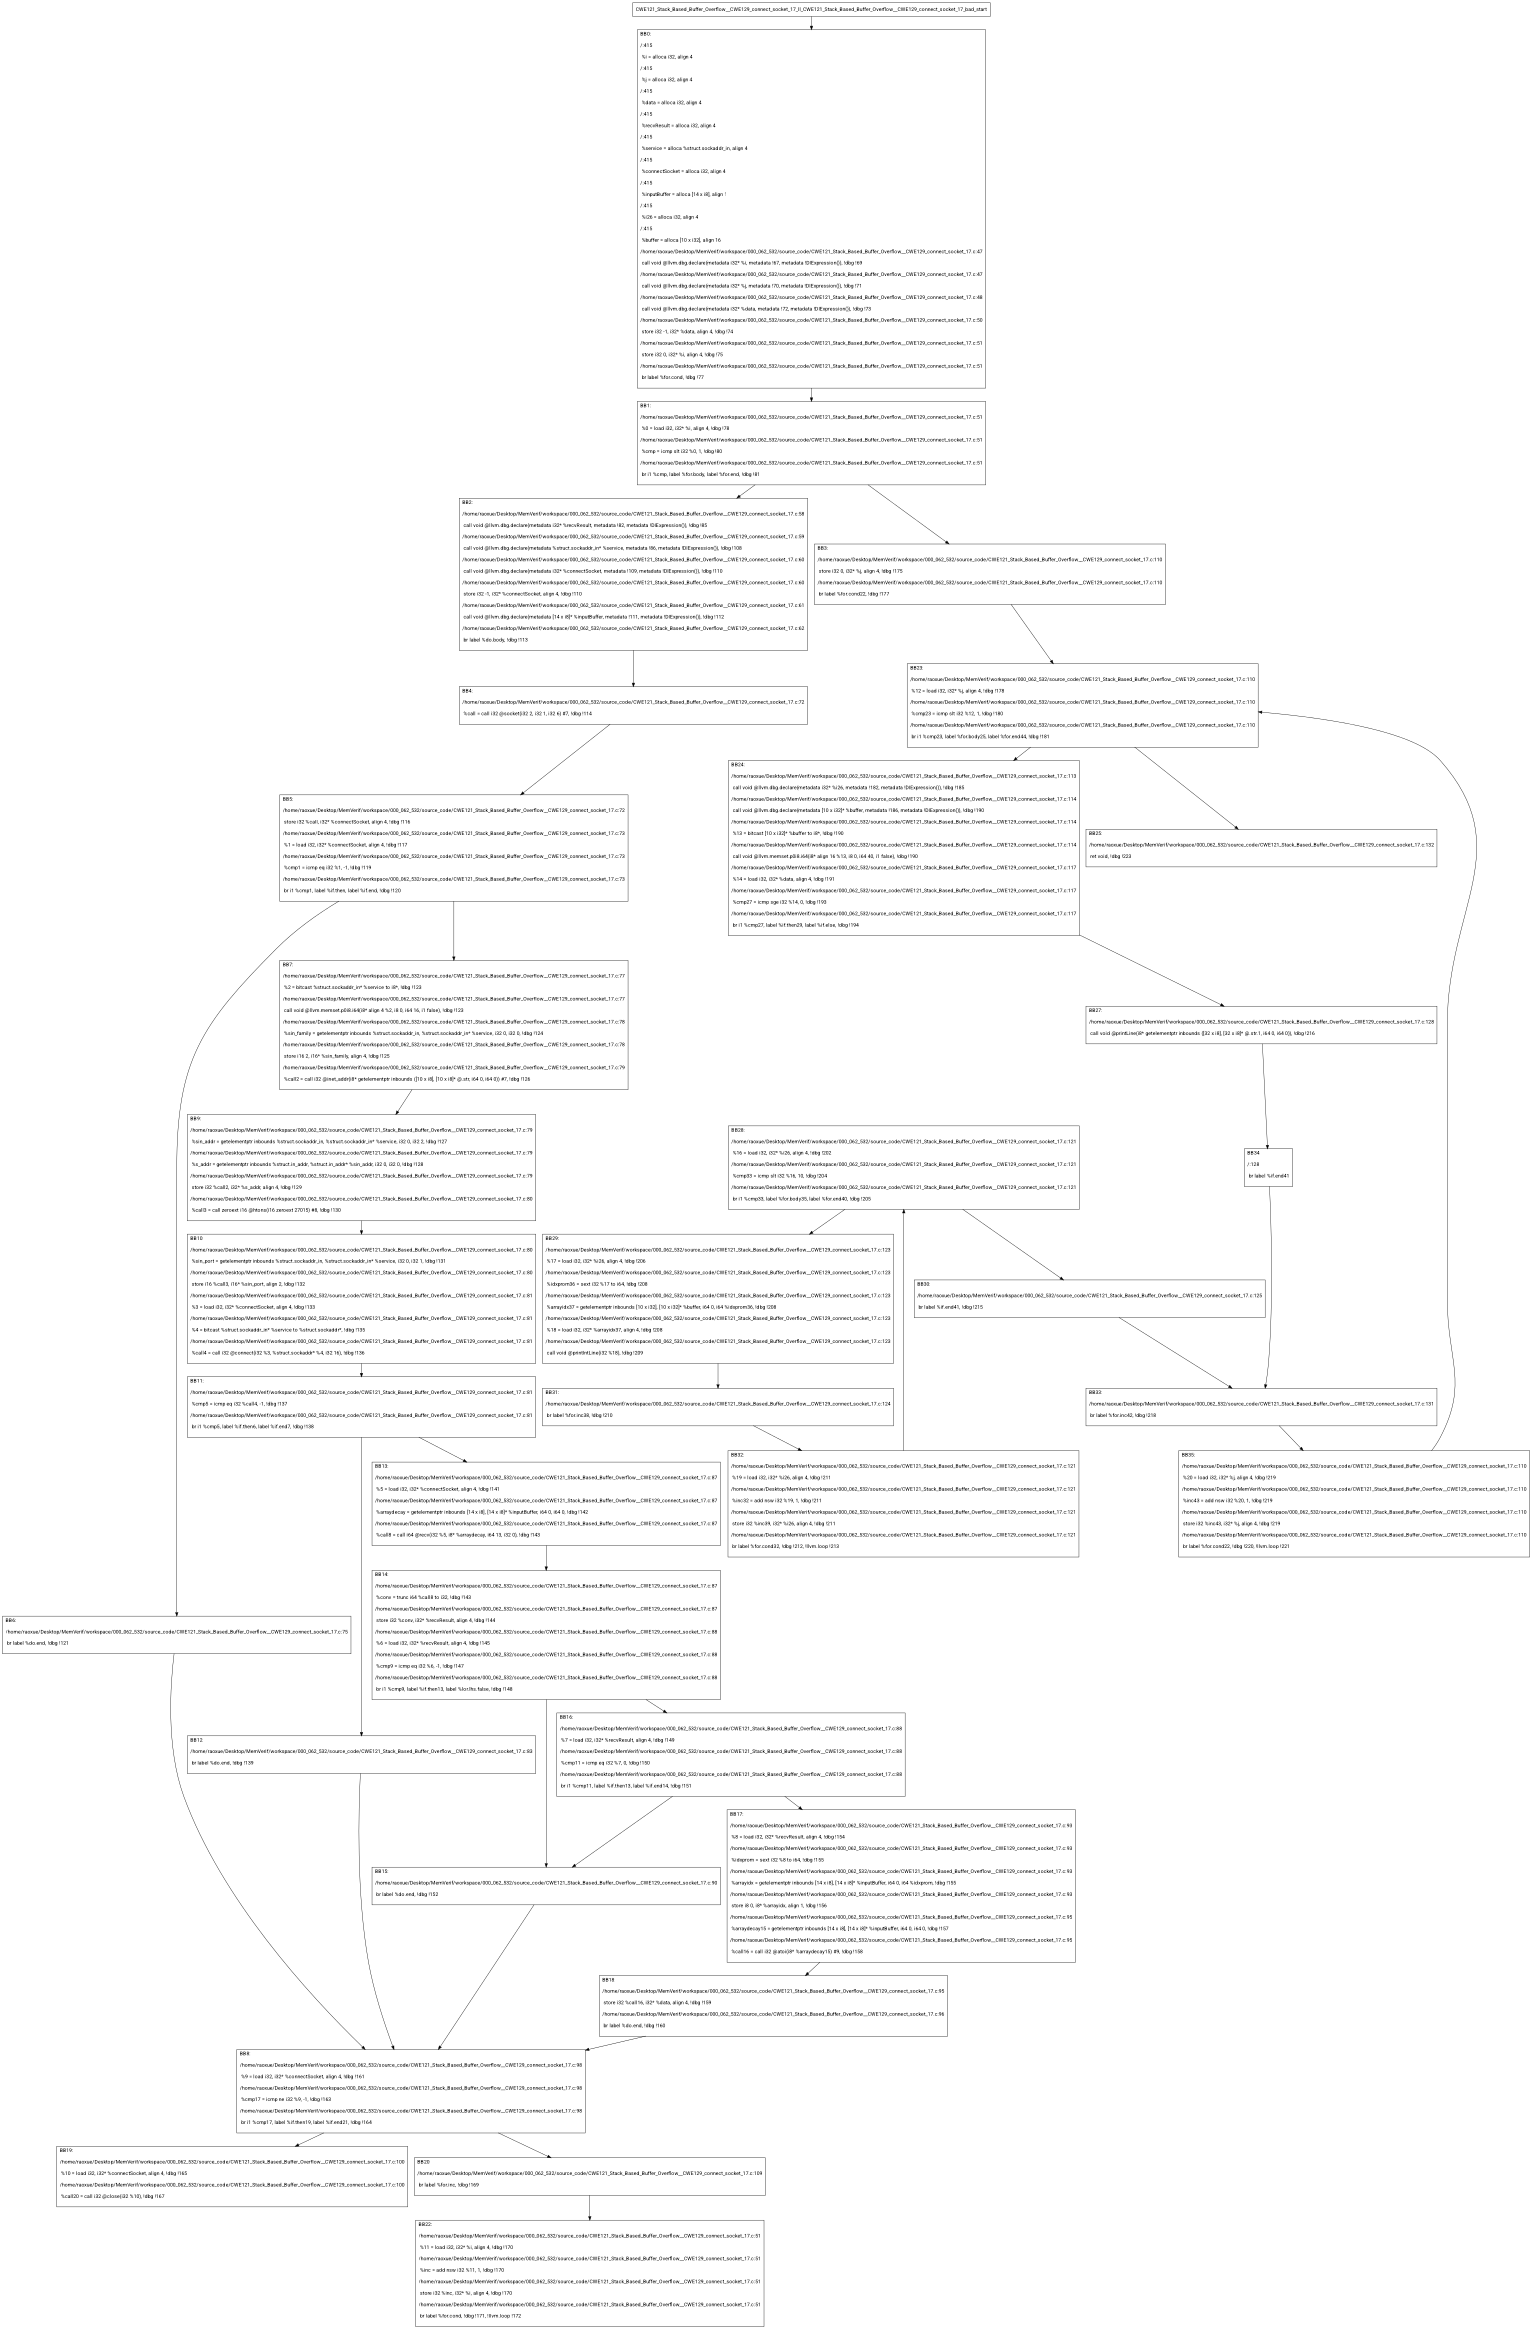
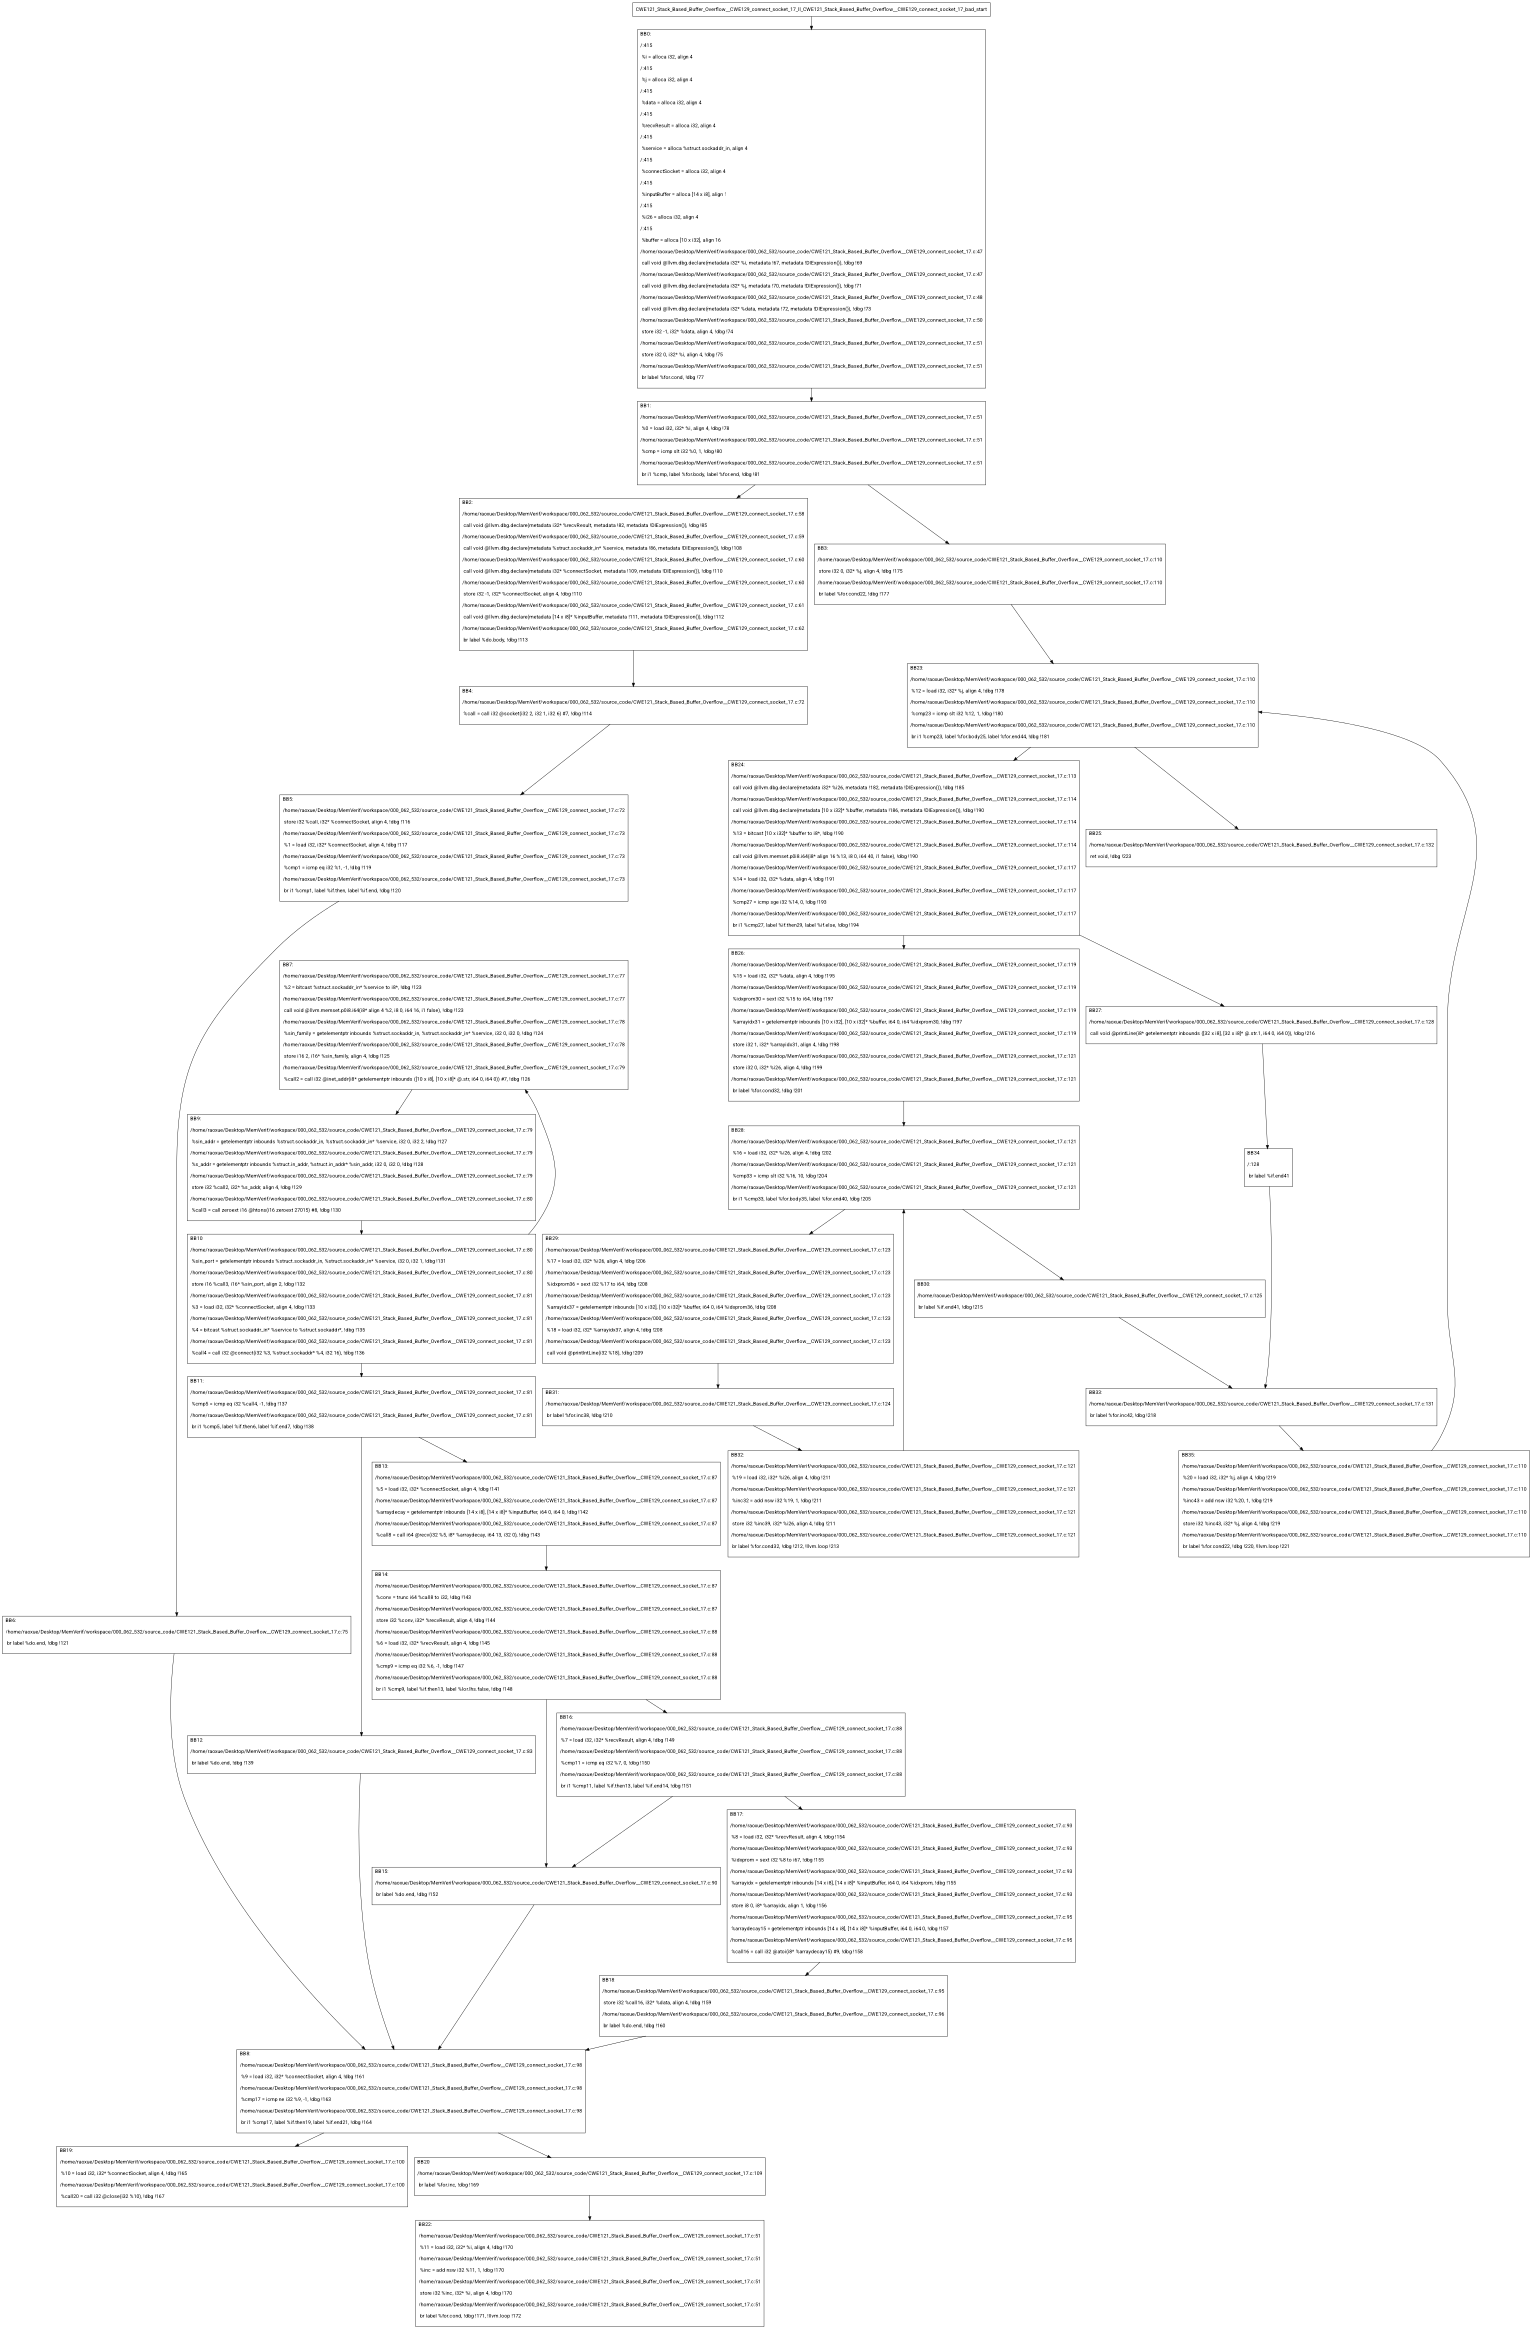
(454, 929) -> (554, 1164)
none -> (904, 1025)
(777, 1860) -> (777, 1860)
